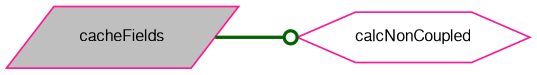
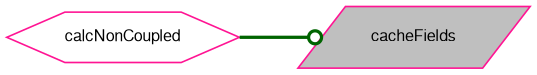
(249, 37) -> (274, 37)
